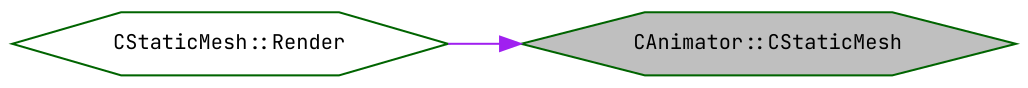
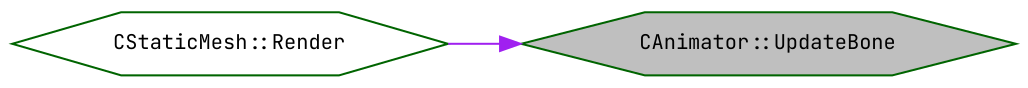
(769, 44) -> (769, 44)
